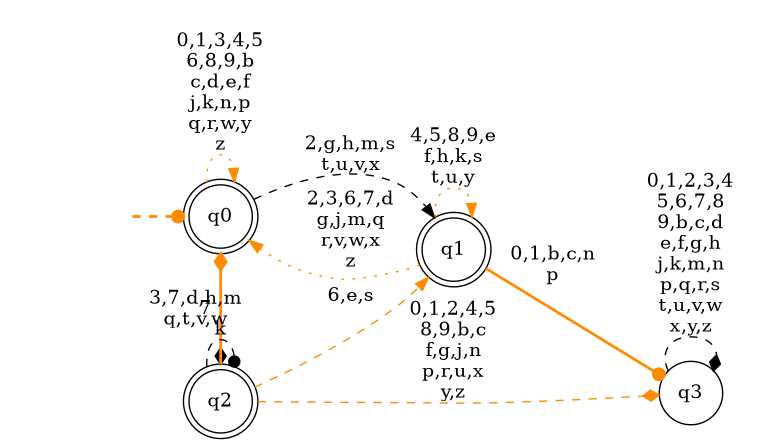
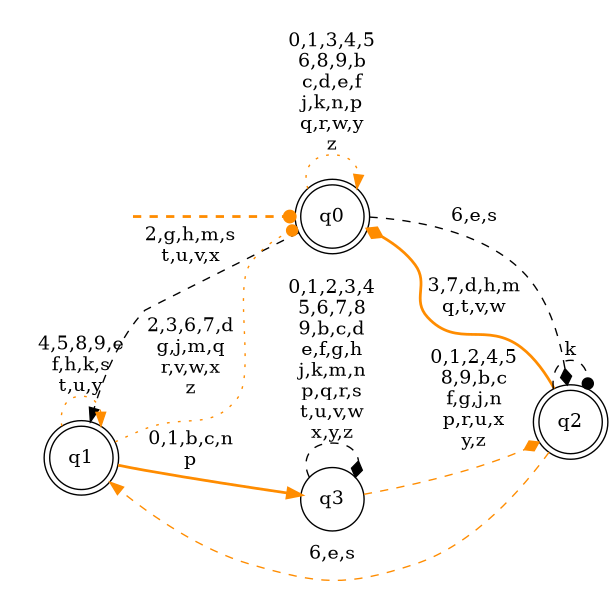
(338, 279) -> (244, 373)
(206, 309) -> (474, 216)
(570, 320) -> (203, 480)
(450, 403) -> (445, 476)
